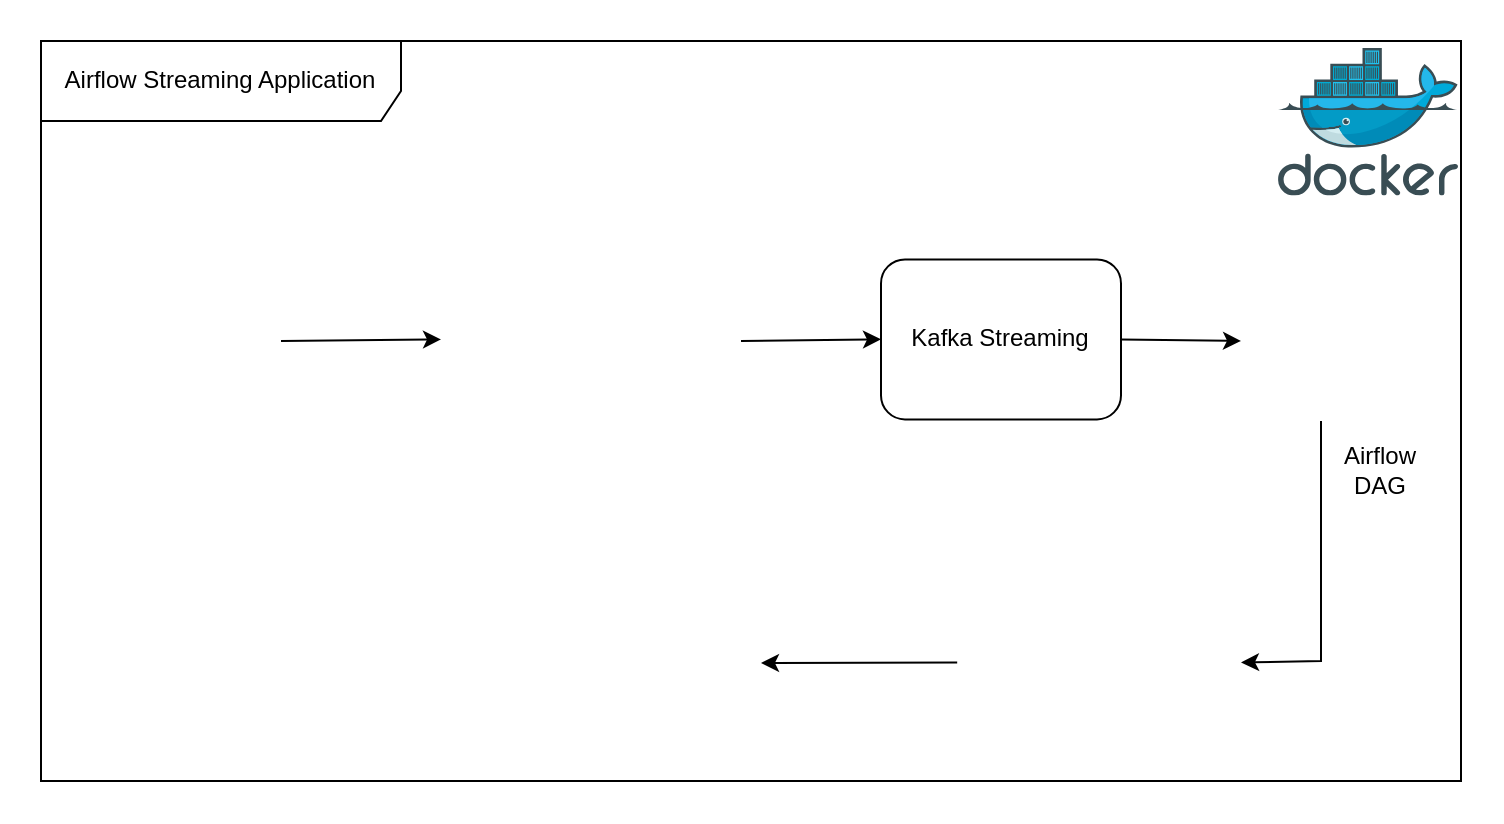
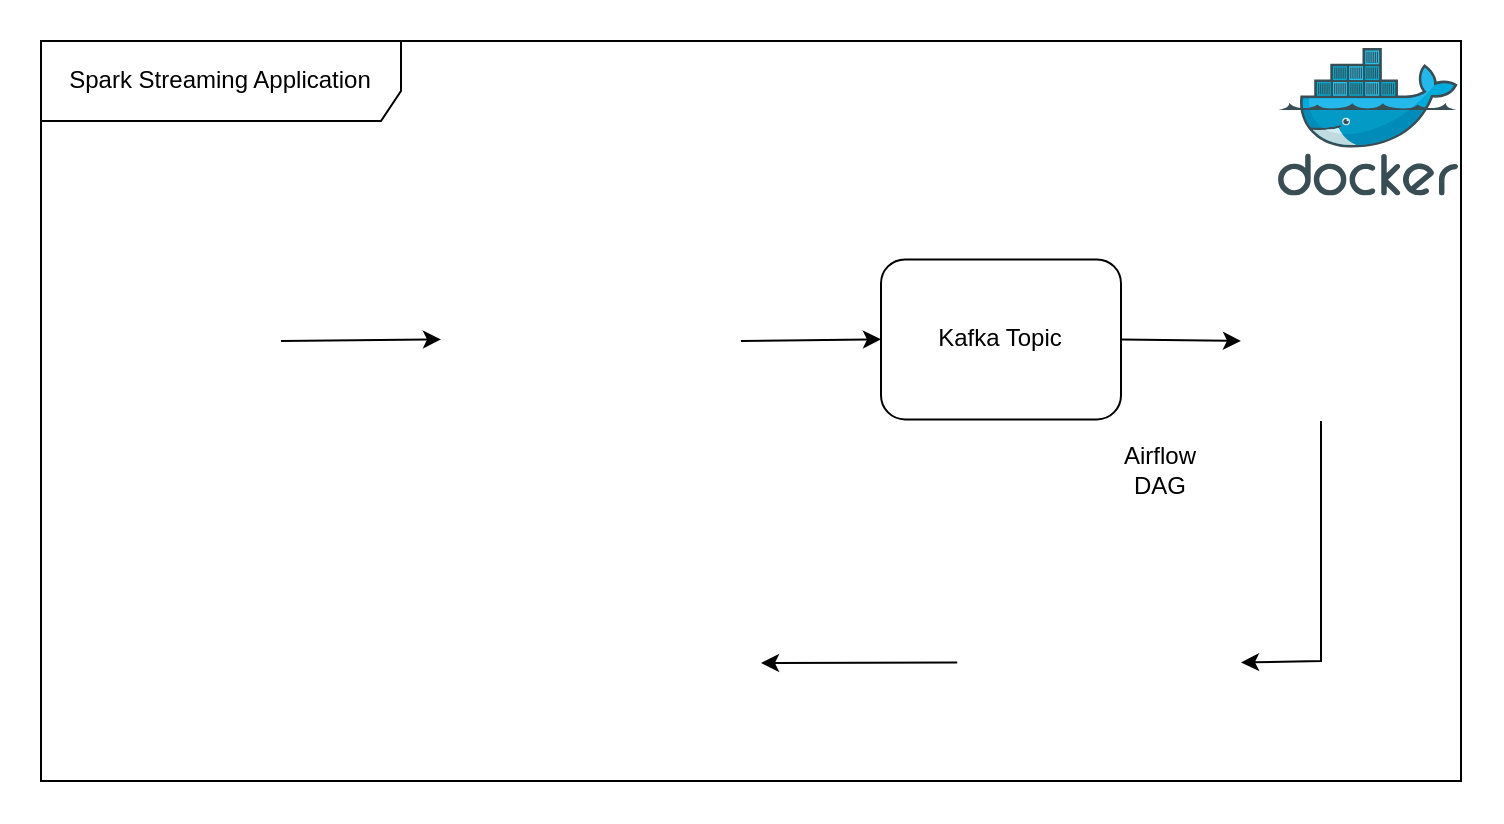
(221, 81) -> (221, 81)
(1001, 339) -> (1001, 339)
(1381, 471) -> (1161, 471)
